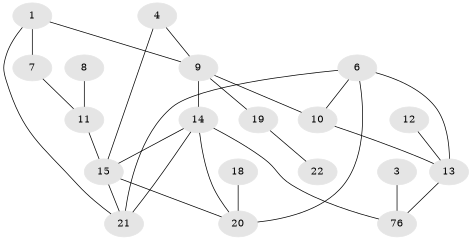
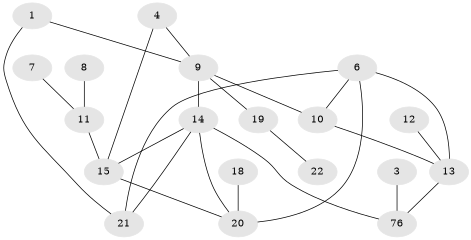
(32, 42) -> none
(114, 198) -> none
